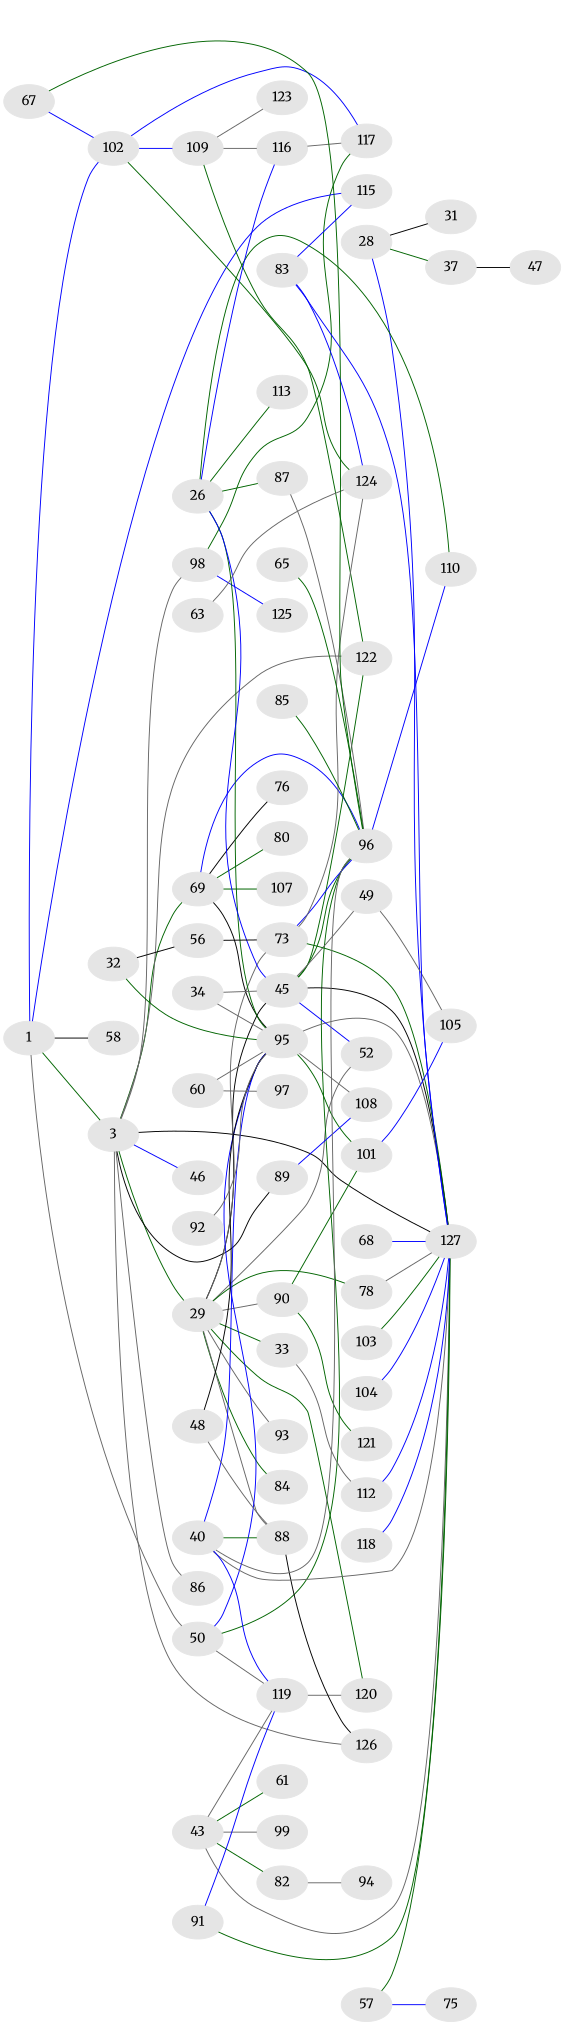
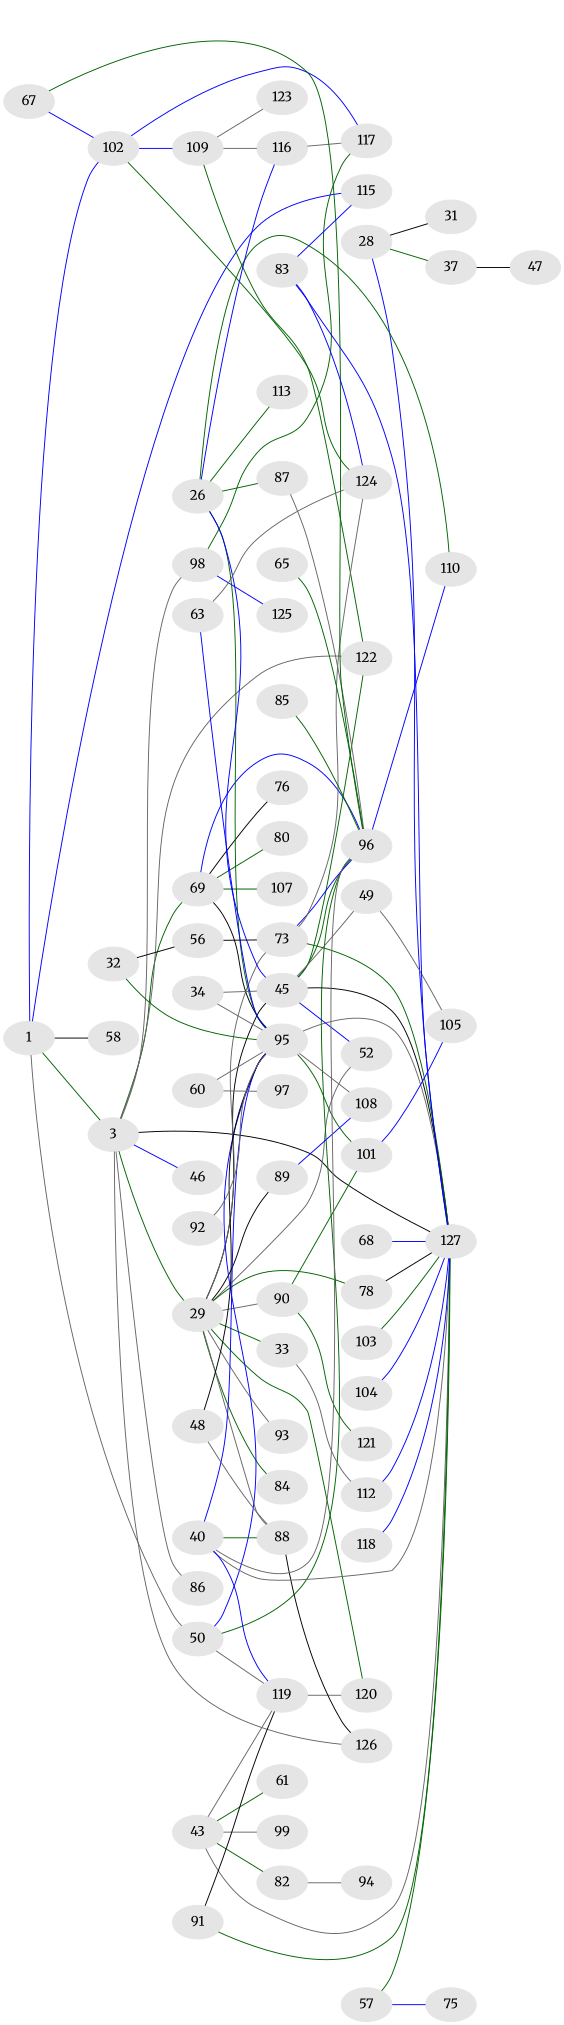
none -> (219, 792)
(178, 1257) -> (240, 1246)
(409, 1267) -> (409, 1267)
(236, 1818) -> (236, 1818)
